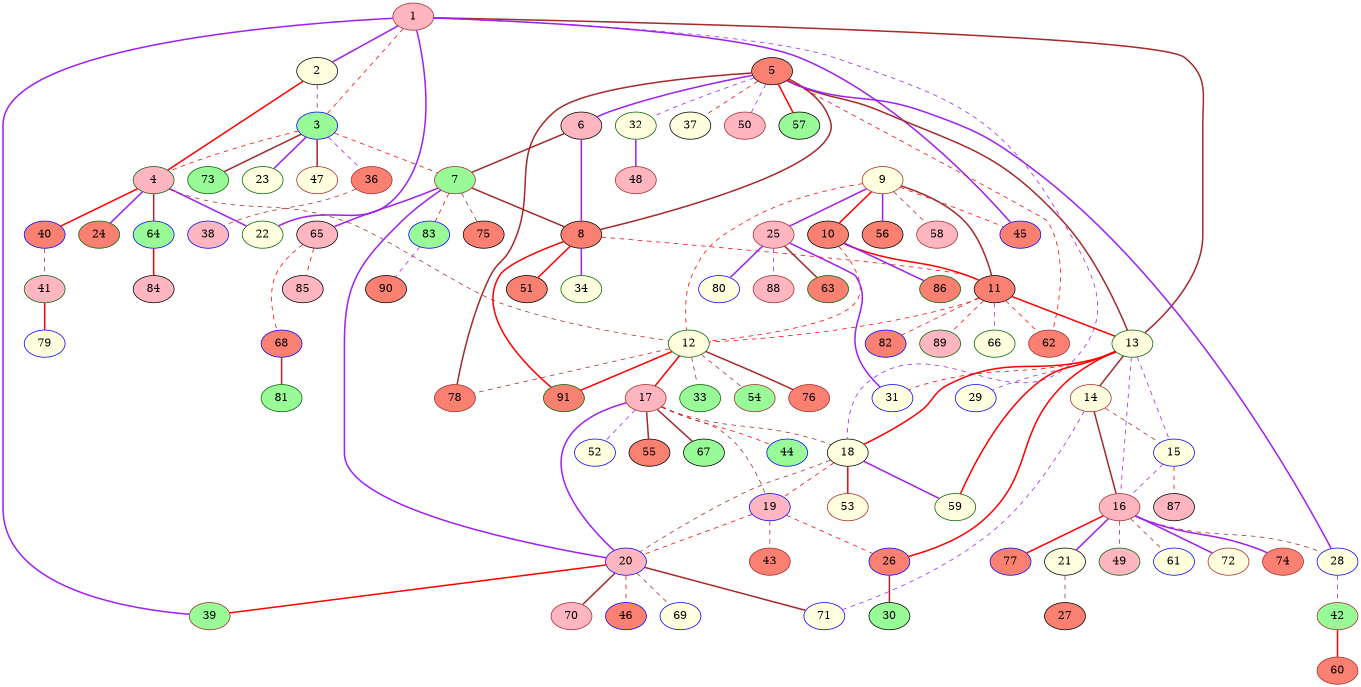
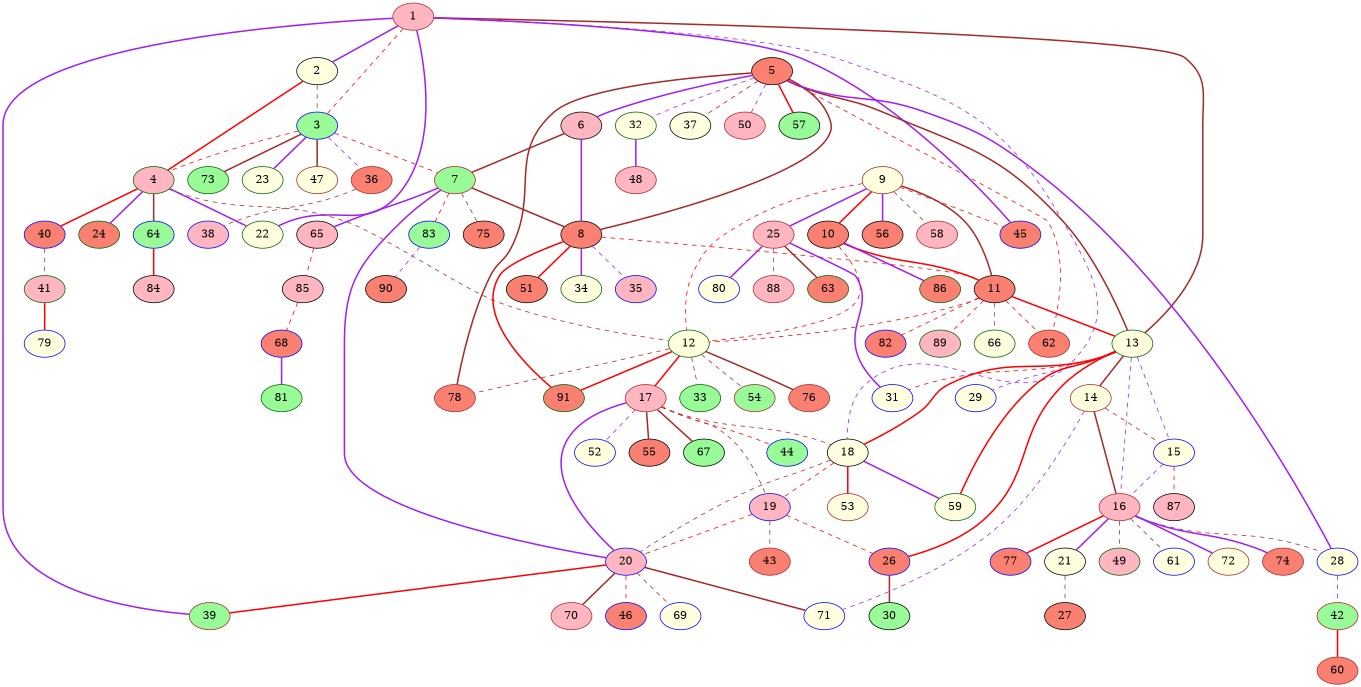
(273, 282) -> (292, 316)
none -> (636, 289)
(282, 371) -> (282, 371)
